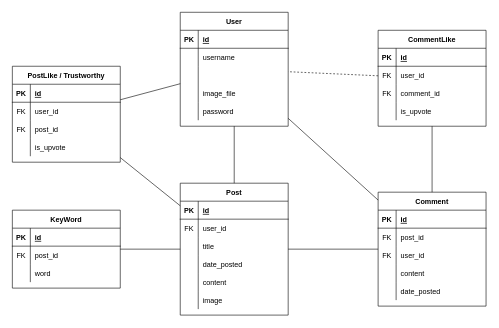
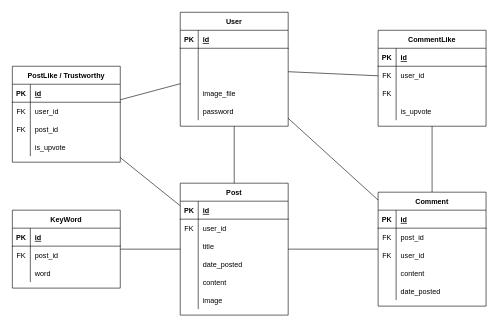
(243, 57) -> none
(333, 74) -> (333, 74)
(441, 93) -> none
